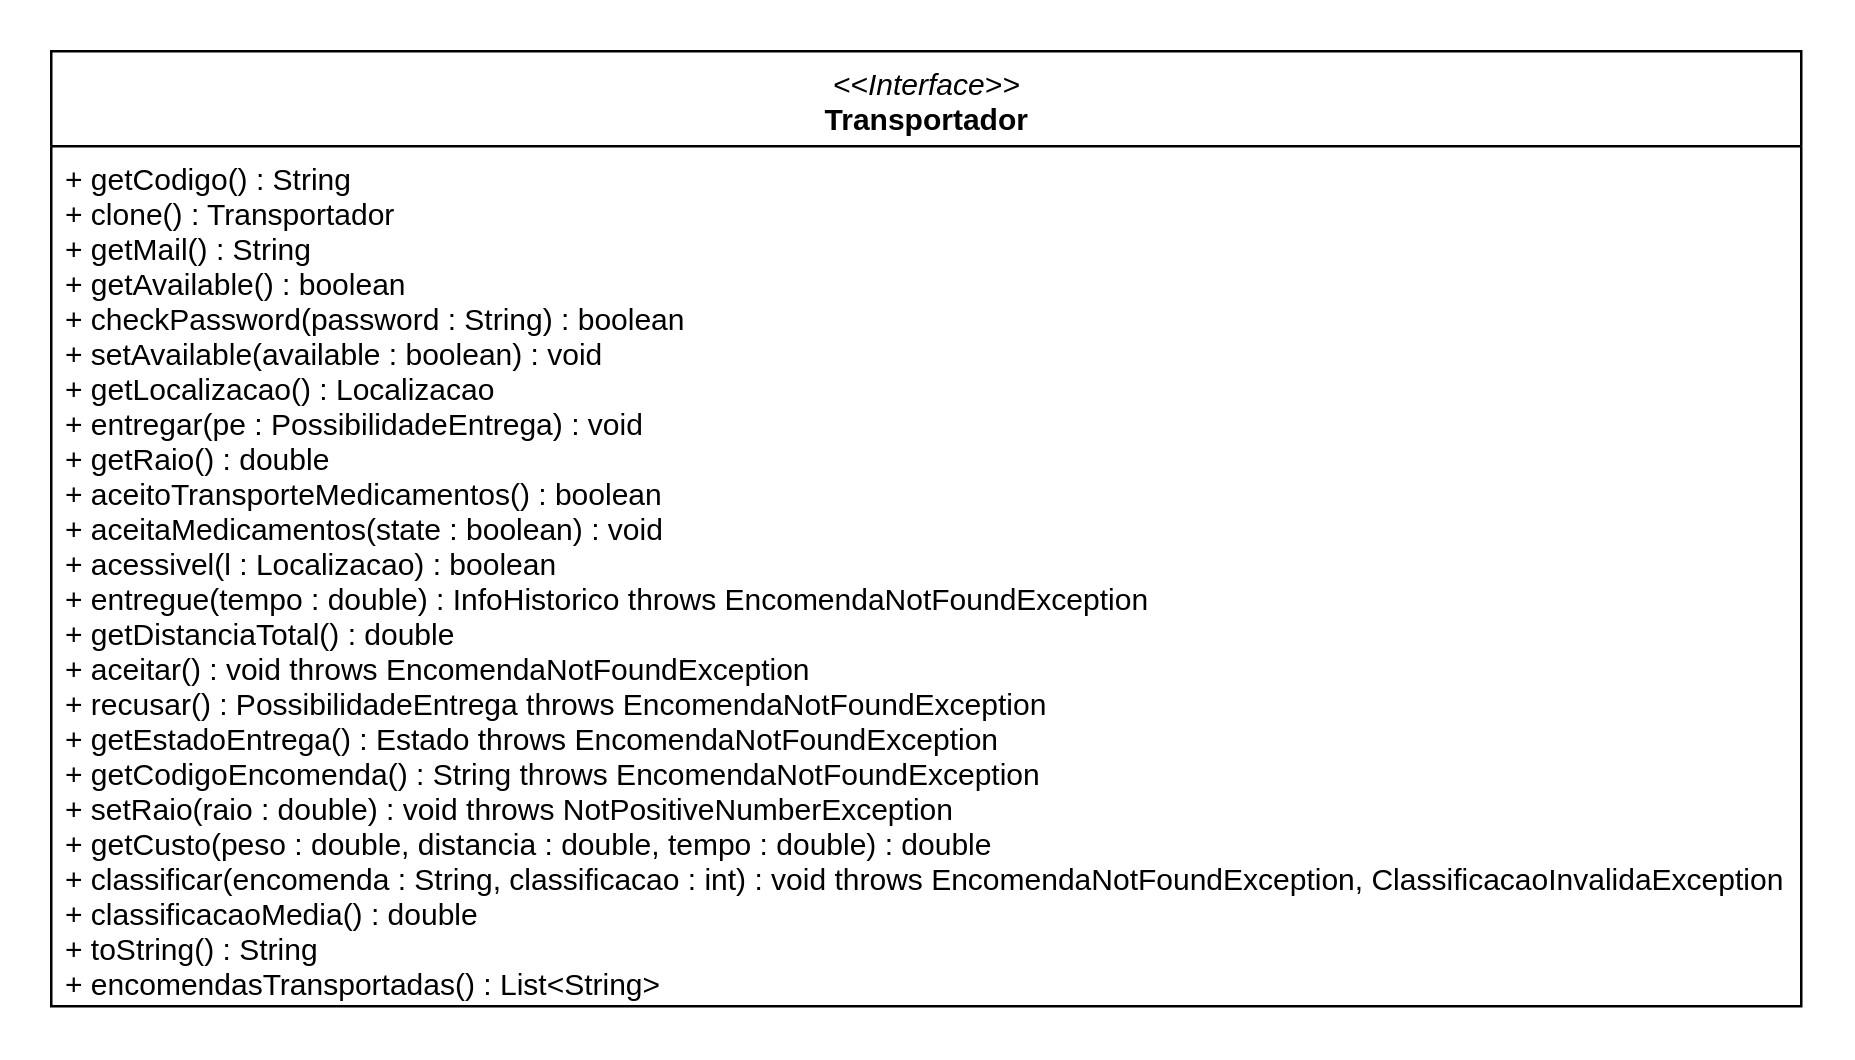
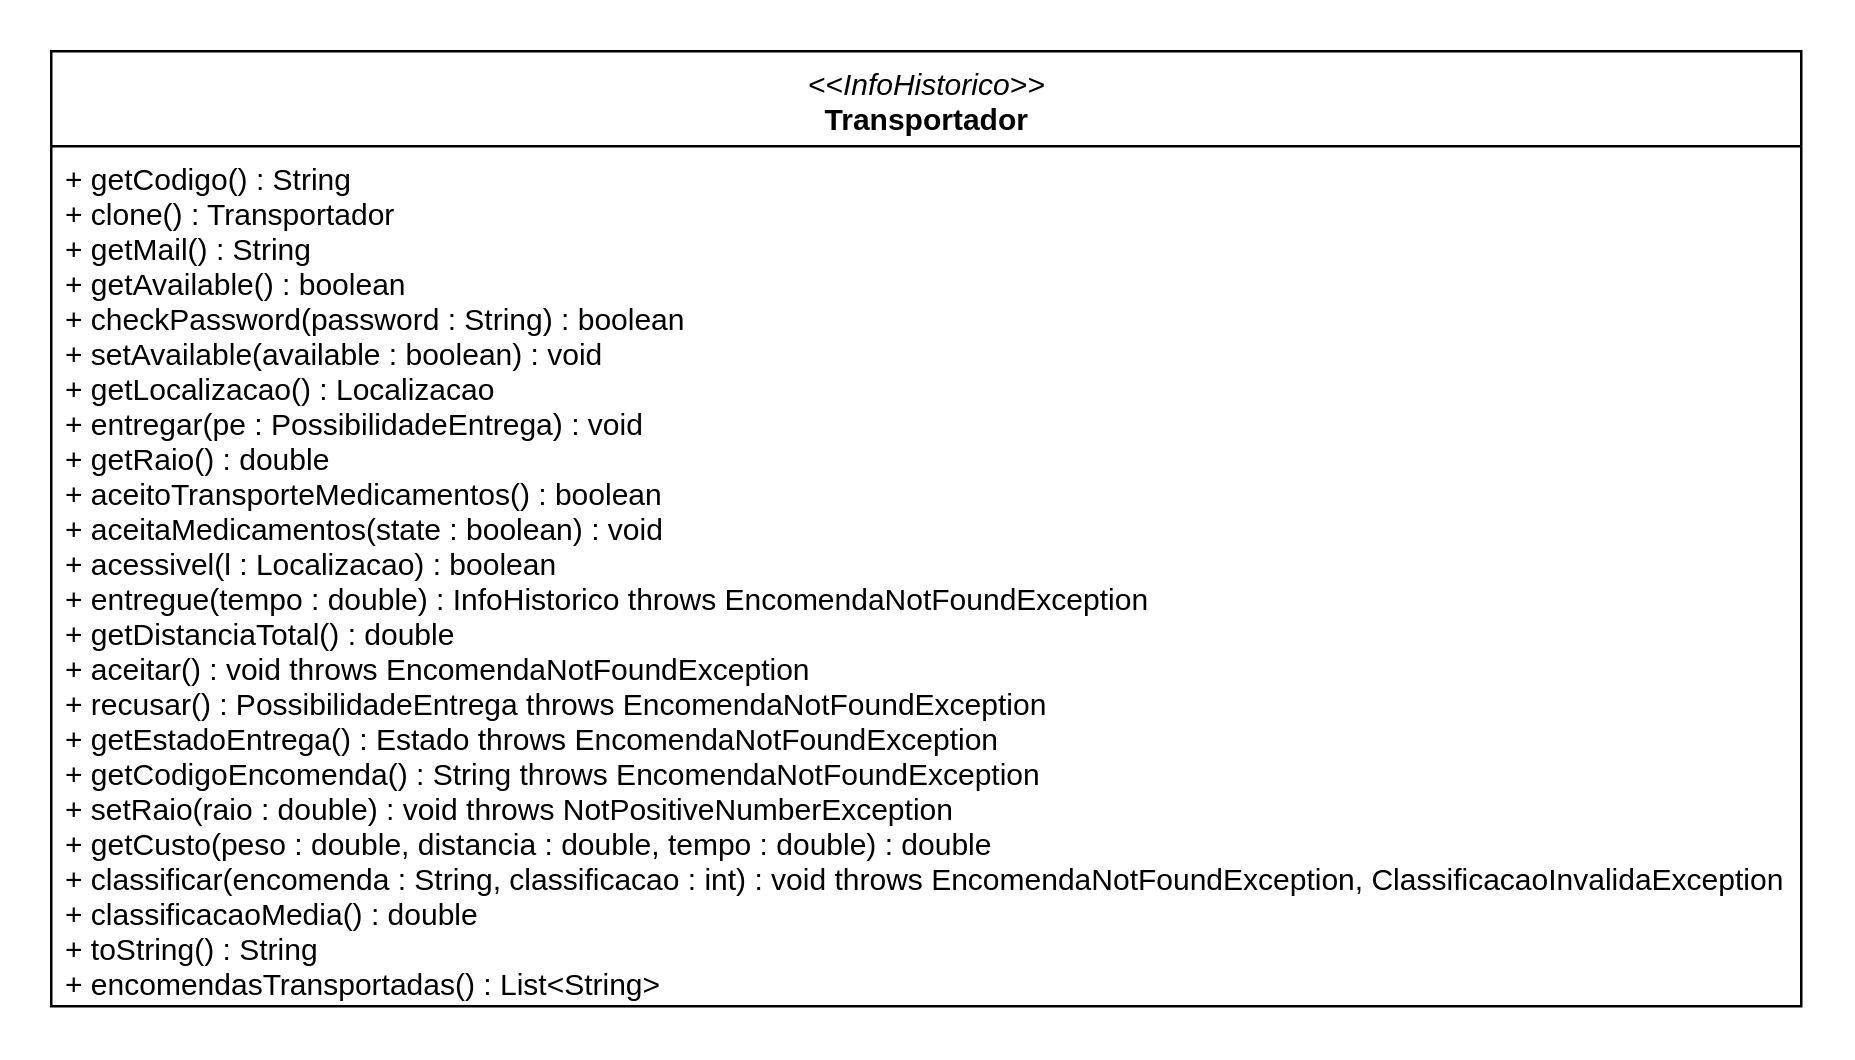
(928, 105) -> (928, 105)
